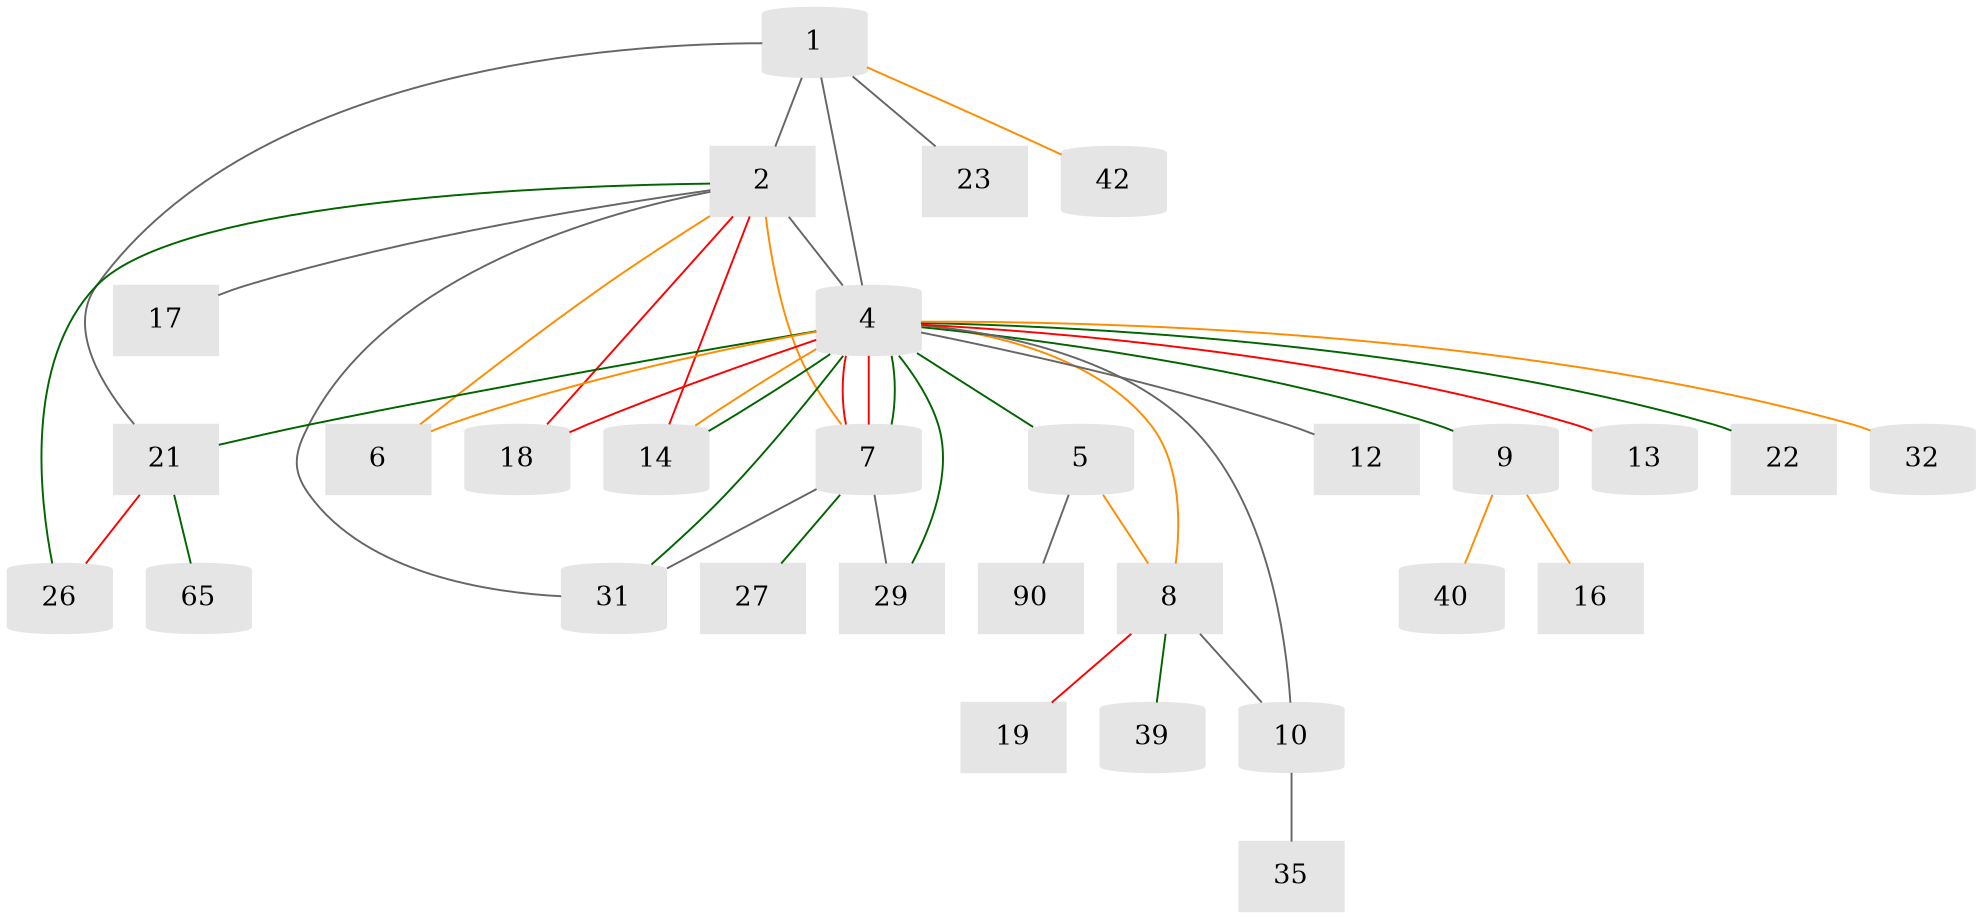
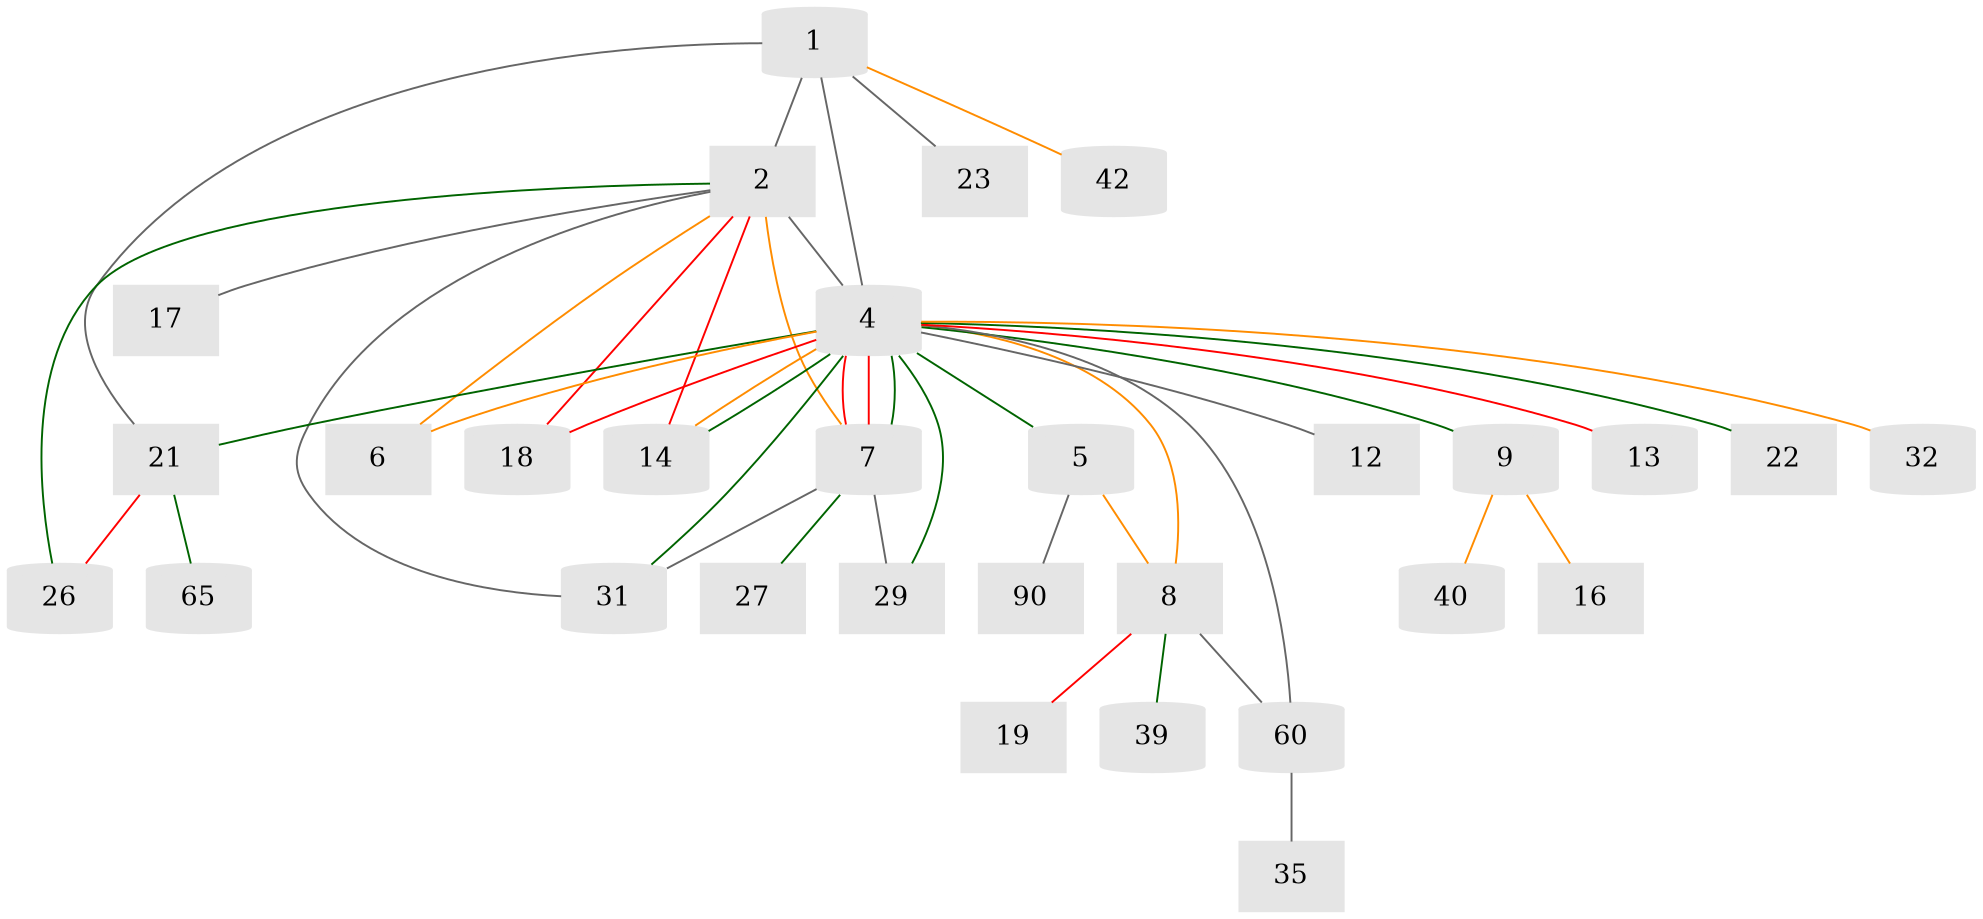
(1292, 737) -> (1292, 737)
